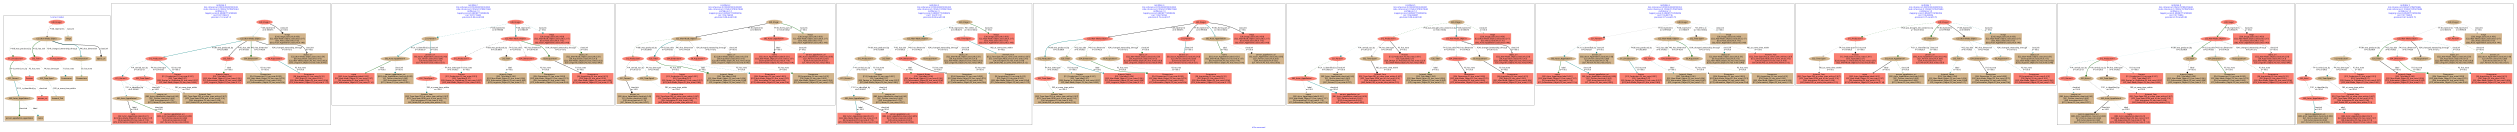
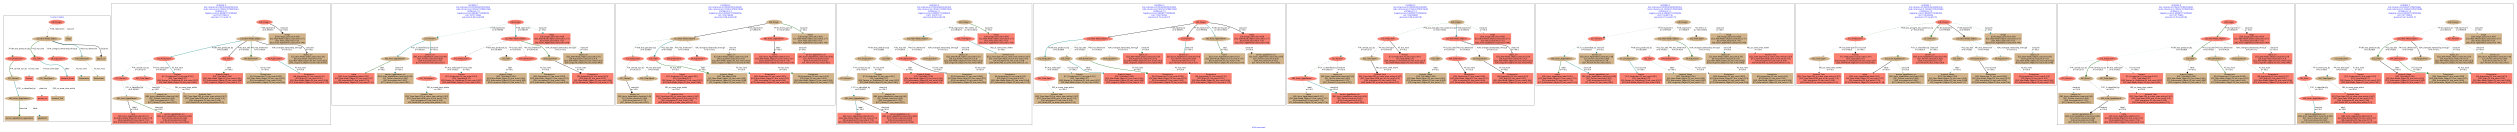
none -> (67, 79)
(40, 118) -> (43, 118)
